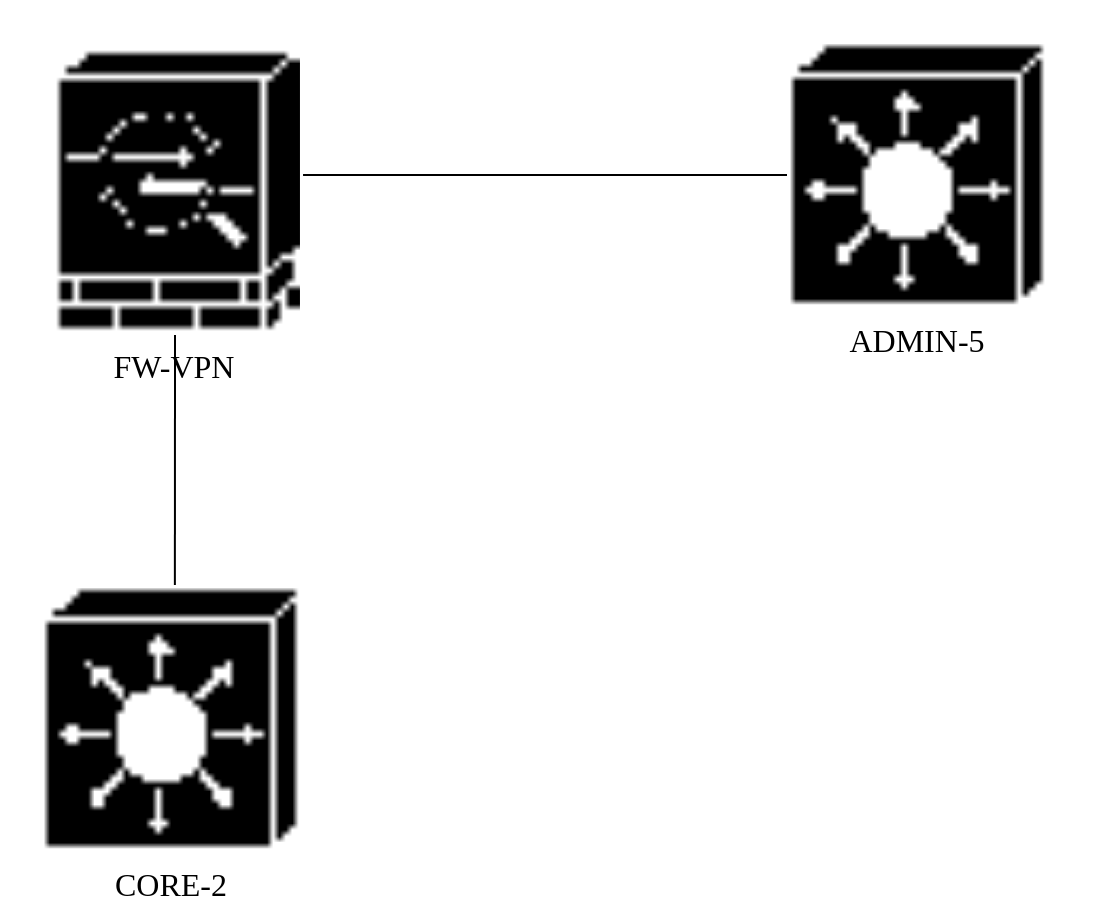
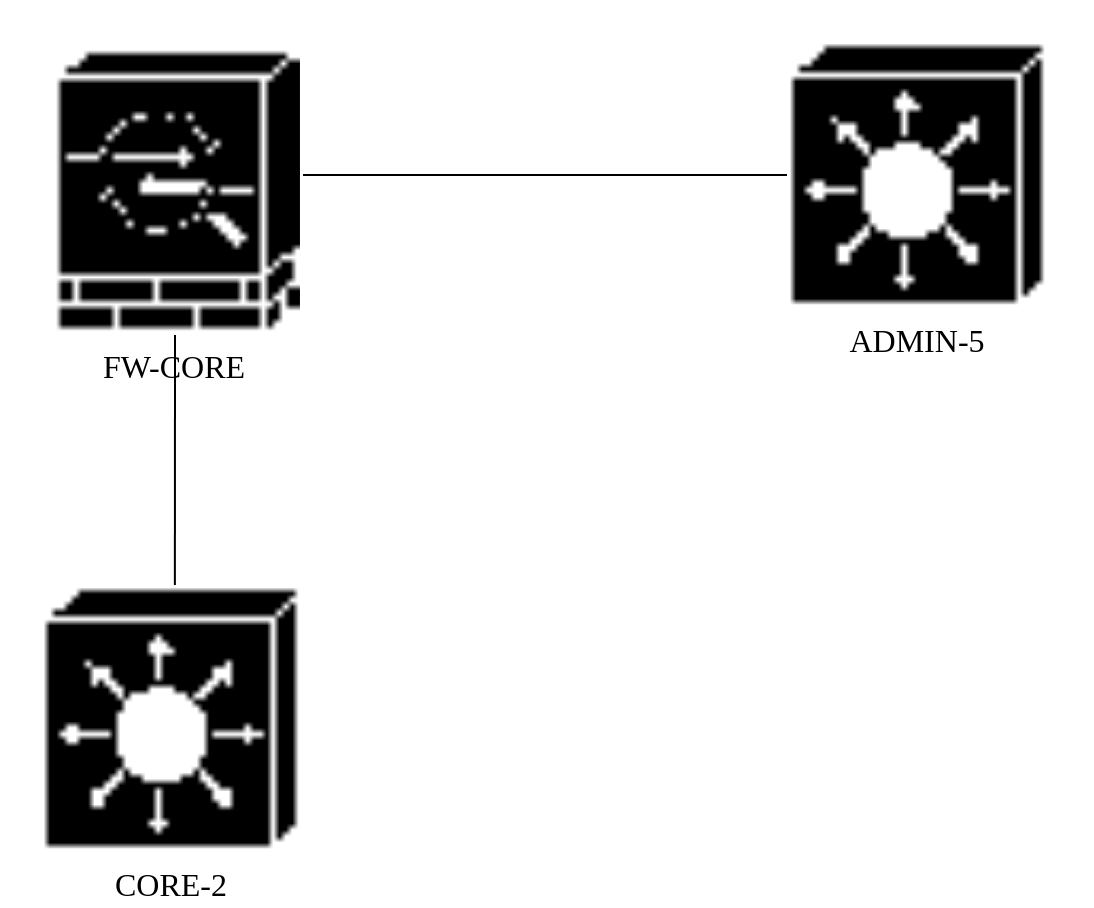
(175, 363) -> (175, 363)
